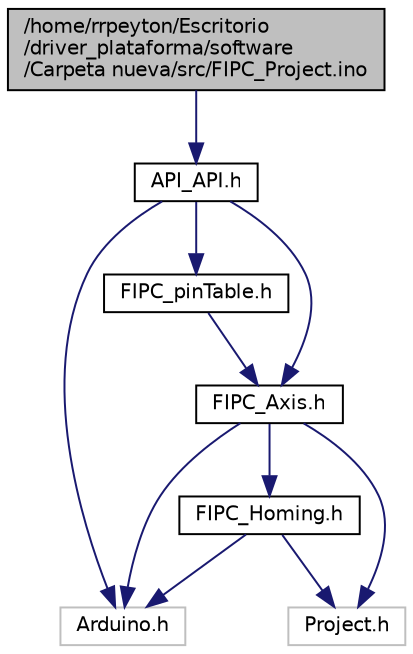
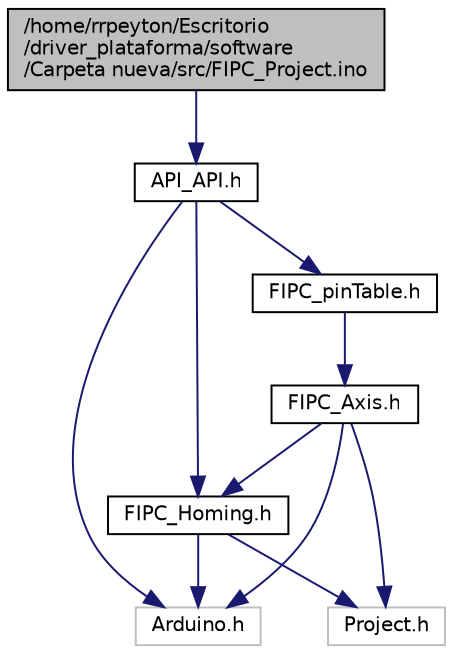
(304, 270) -> (197, 339)
